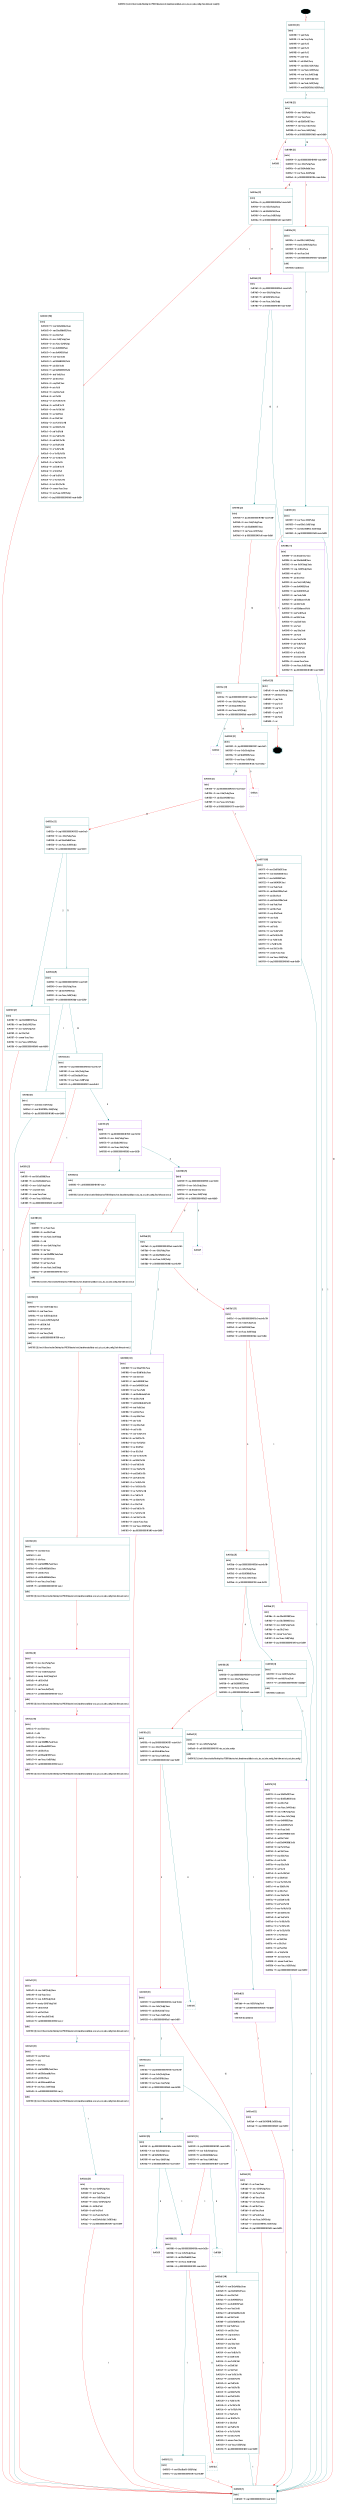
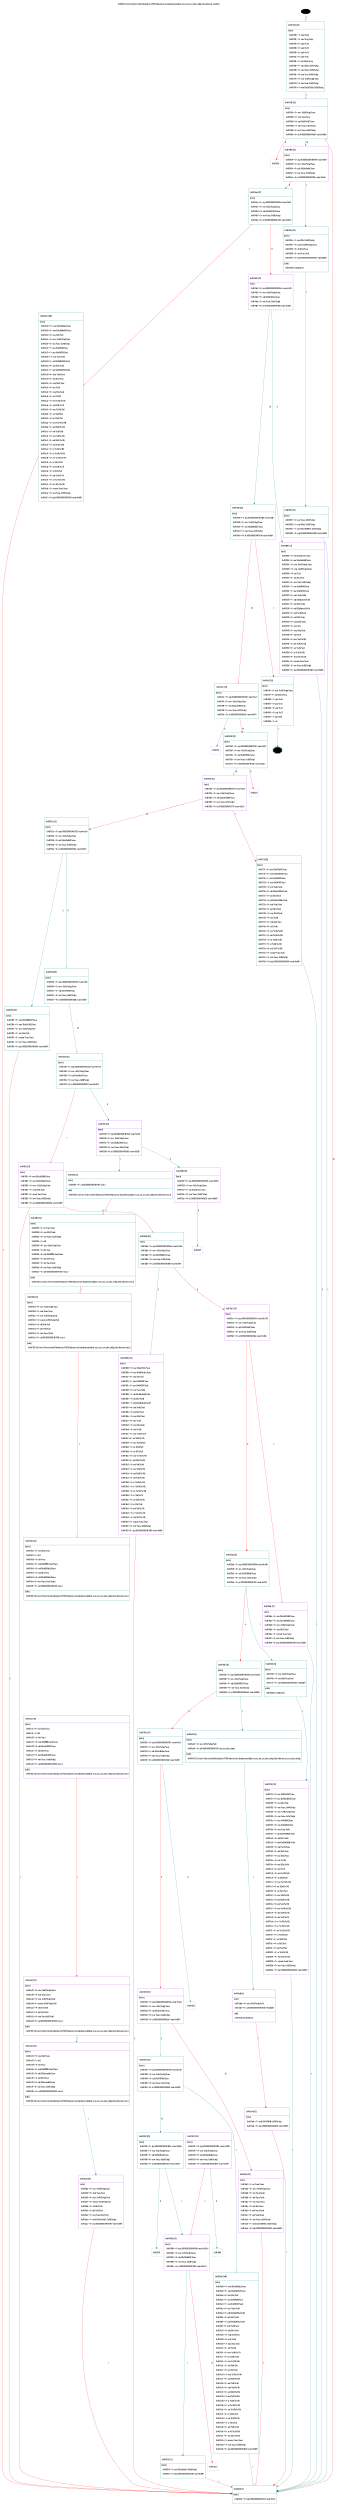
(276, 604) -> (264, 608)
(43, 1105) -> none
(180, 1217) -> (112, 1212)
(77, 1679) -> none
